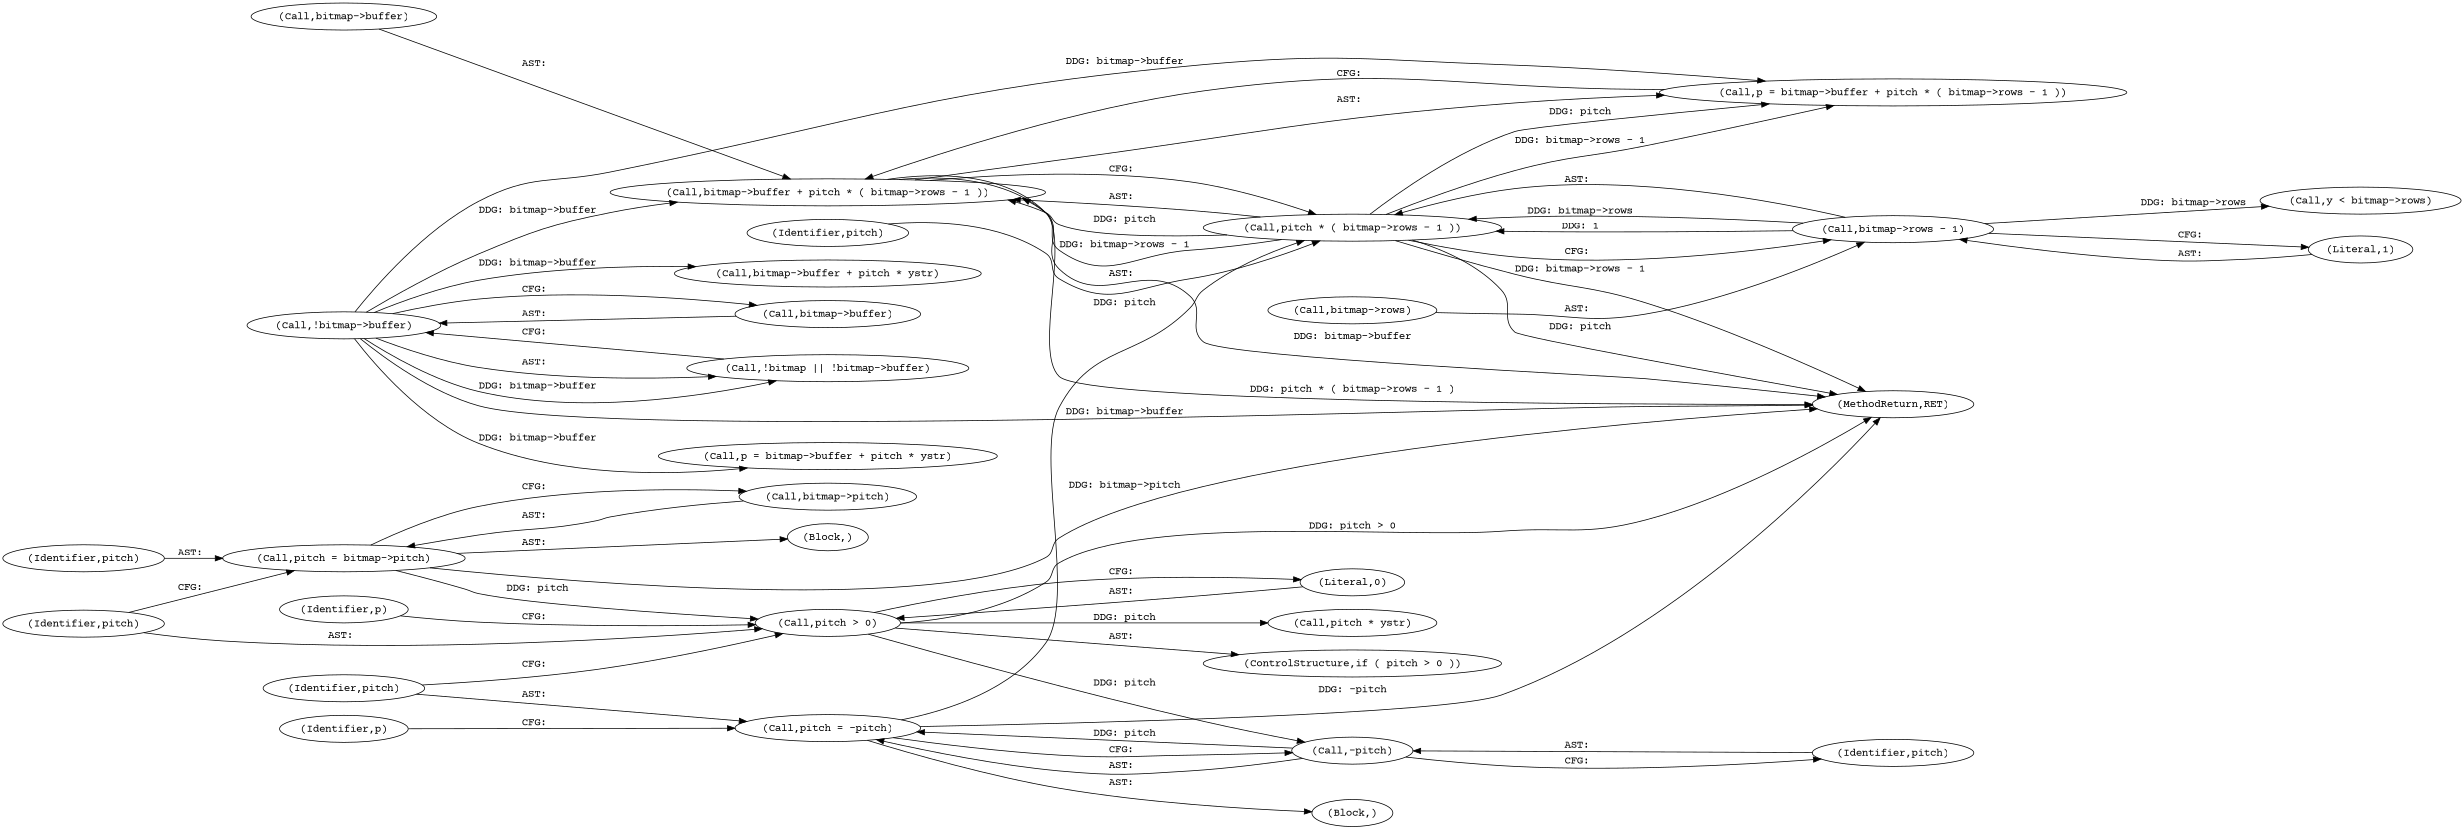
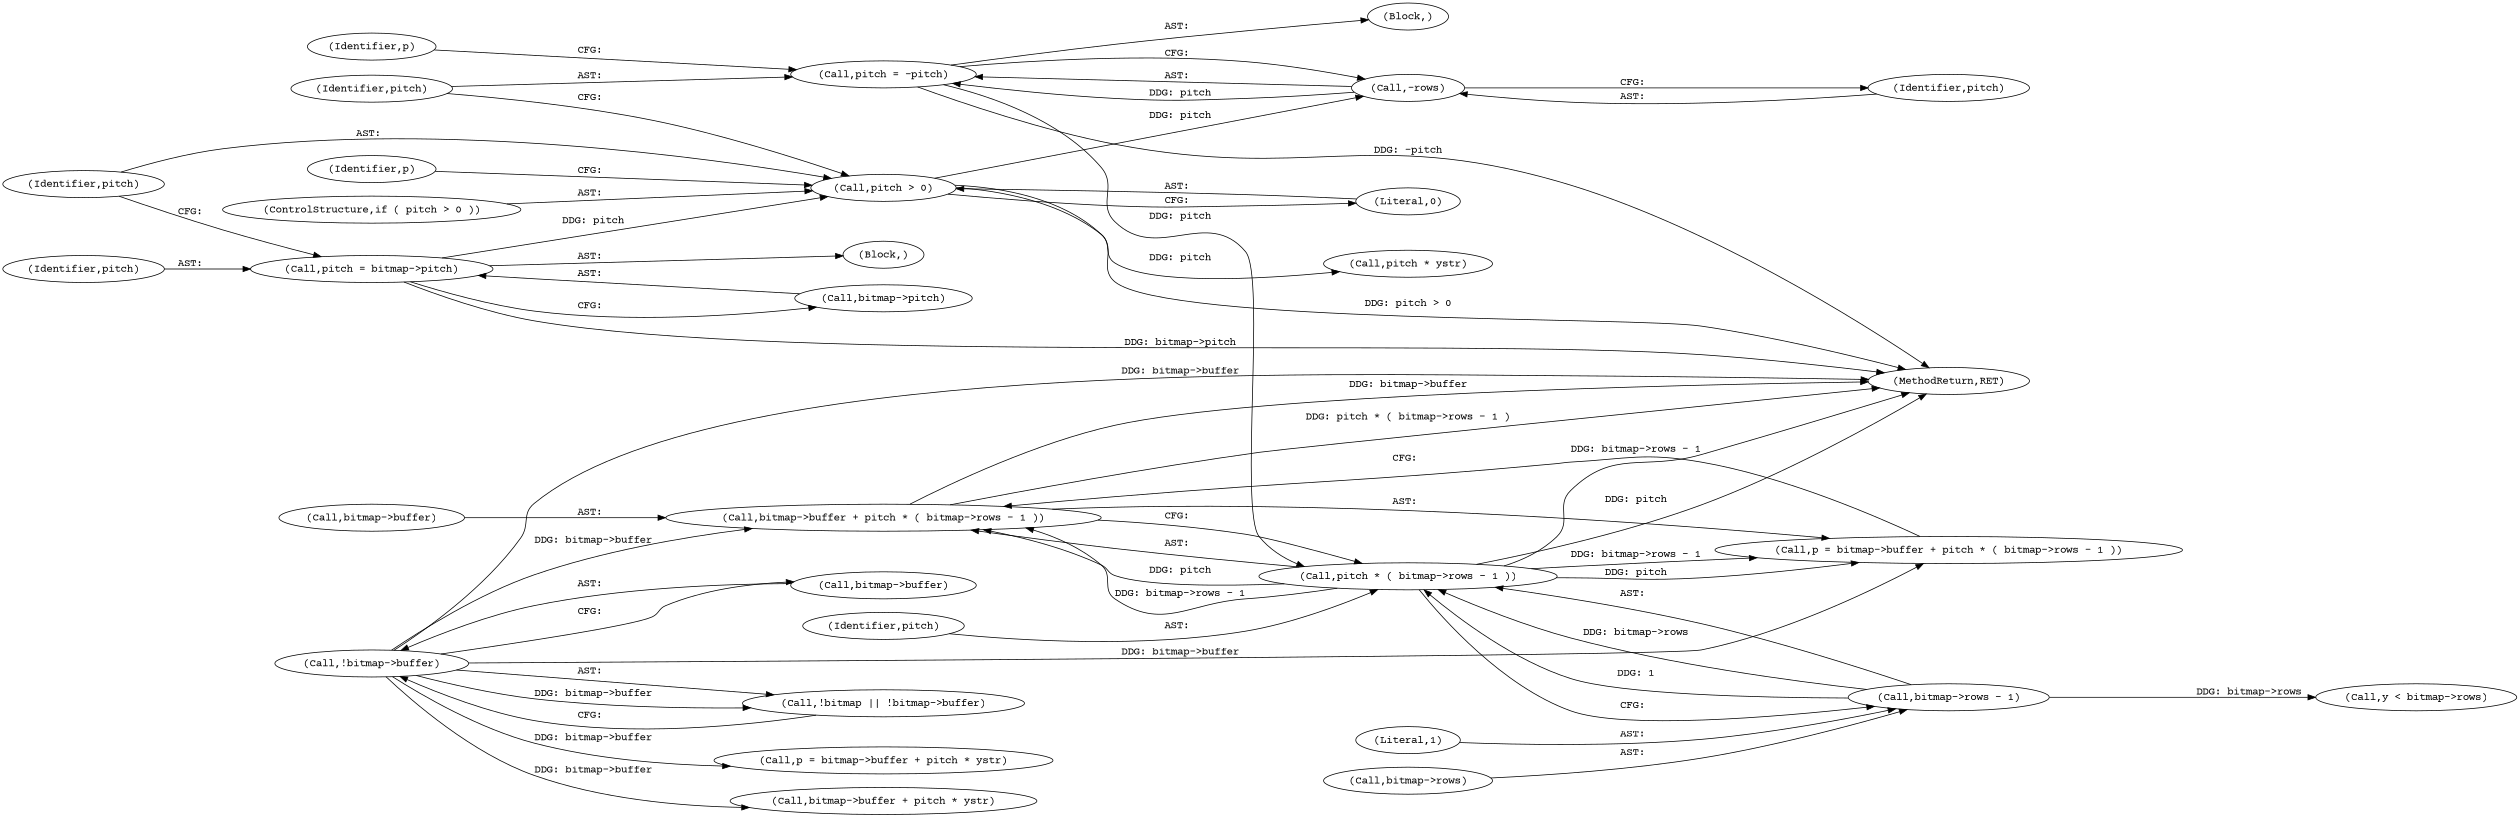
(2145, 240) -> none
(1063, 641) -> (656, 198)
(1352, 751) -> (1408, 88)
